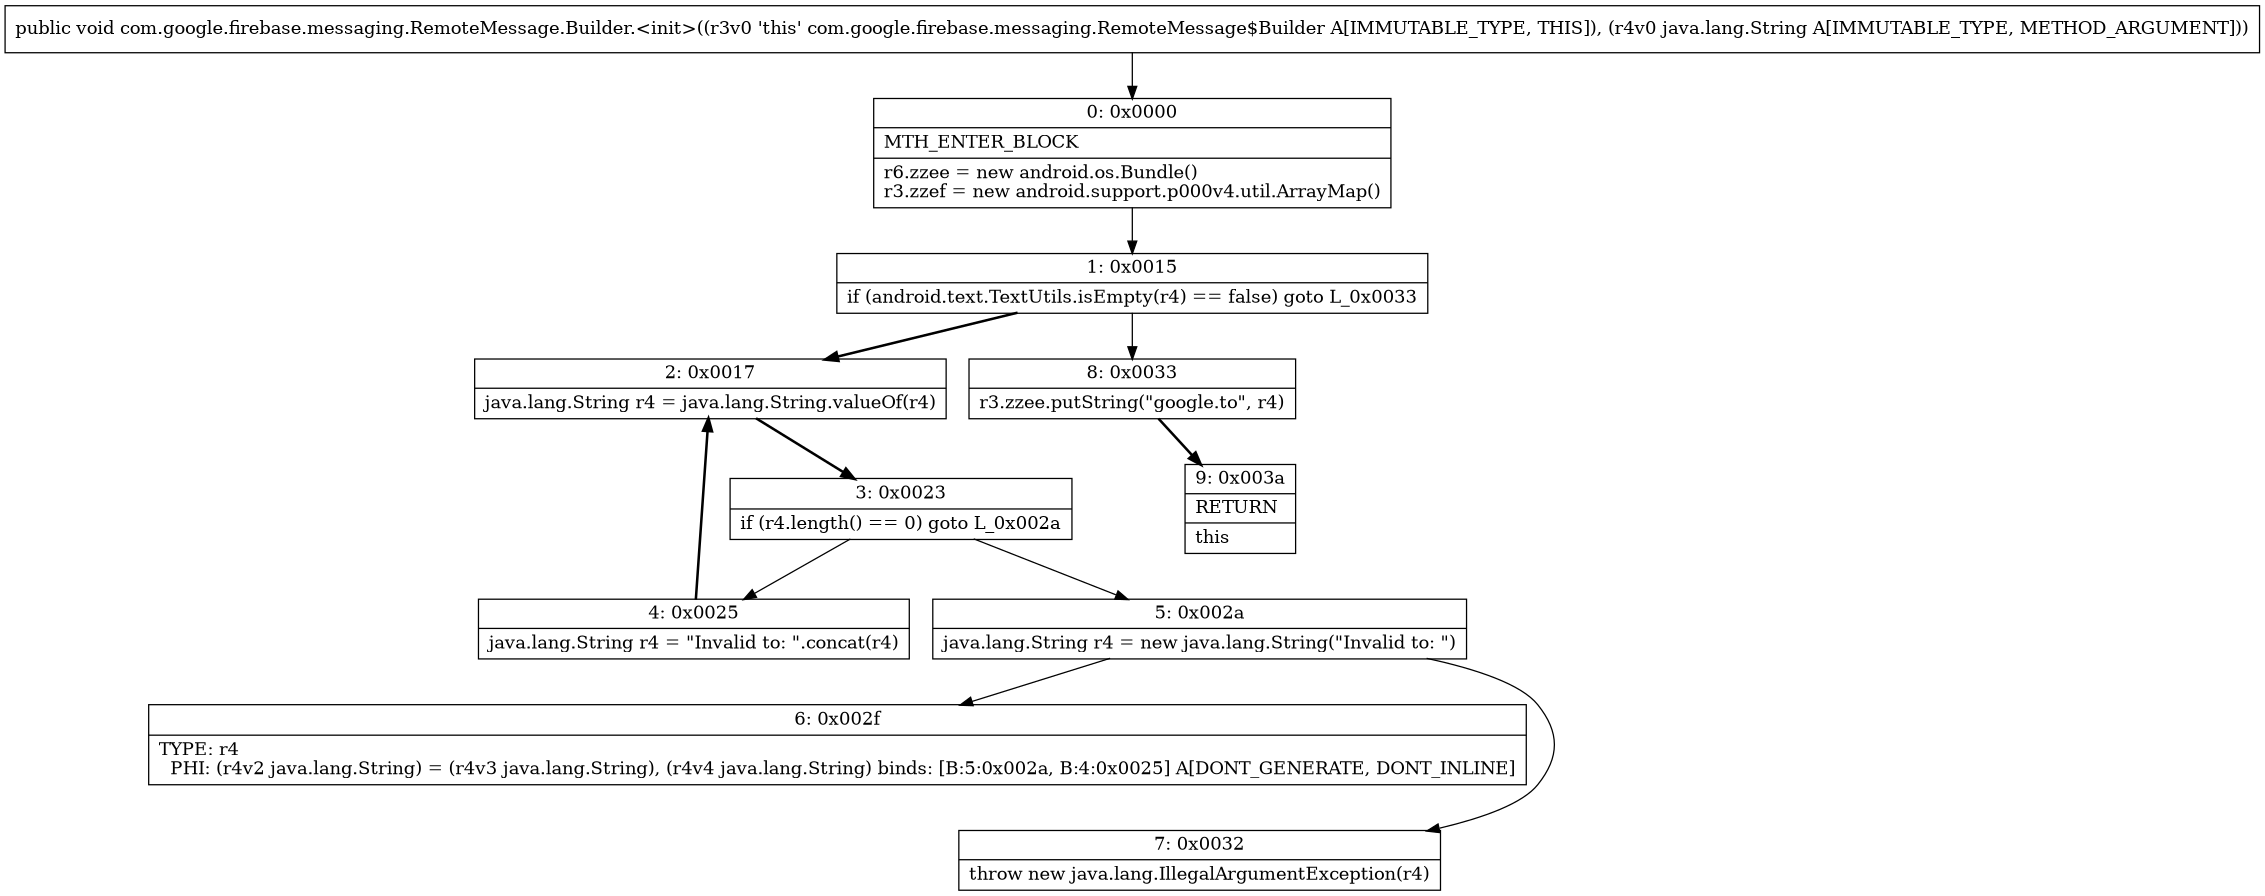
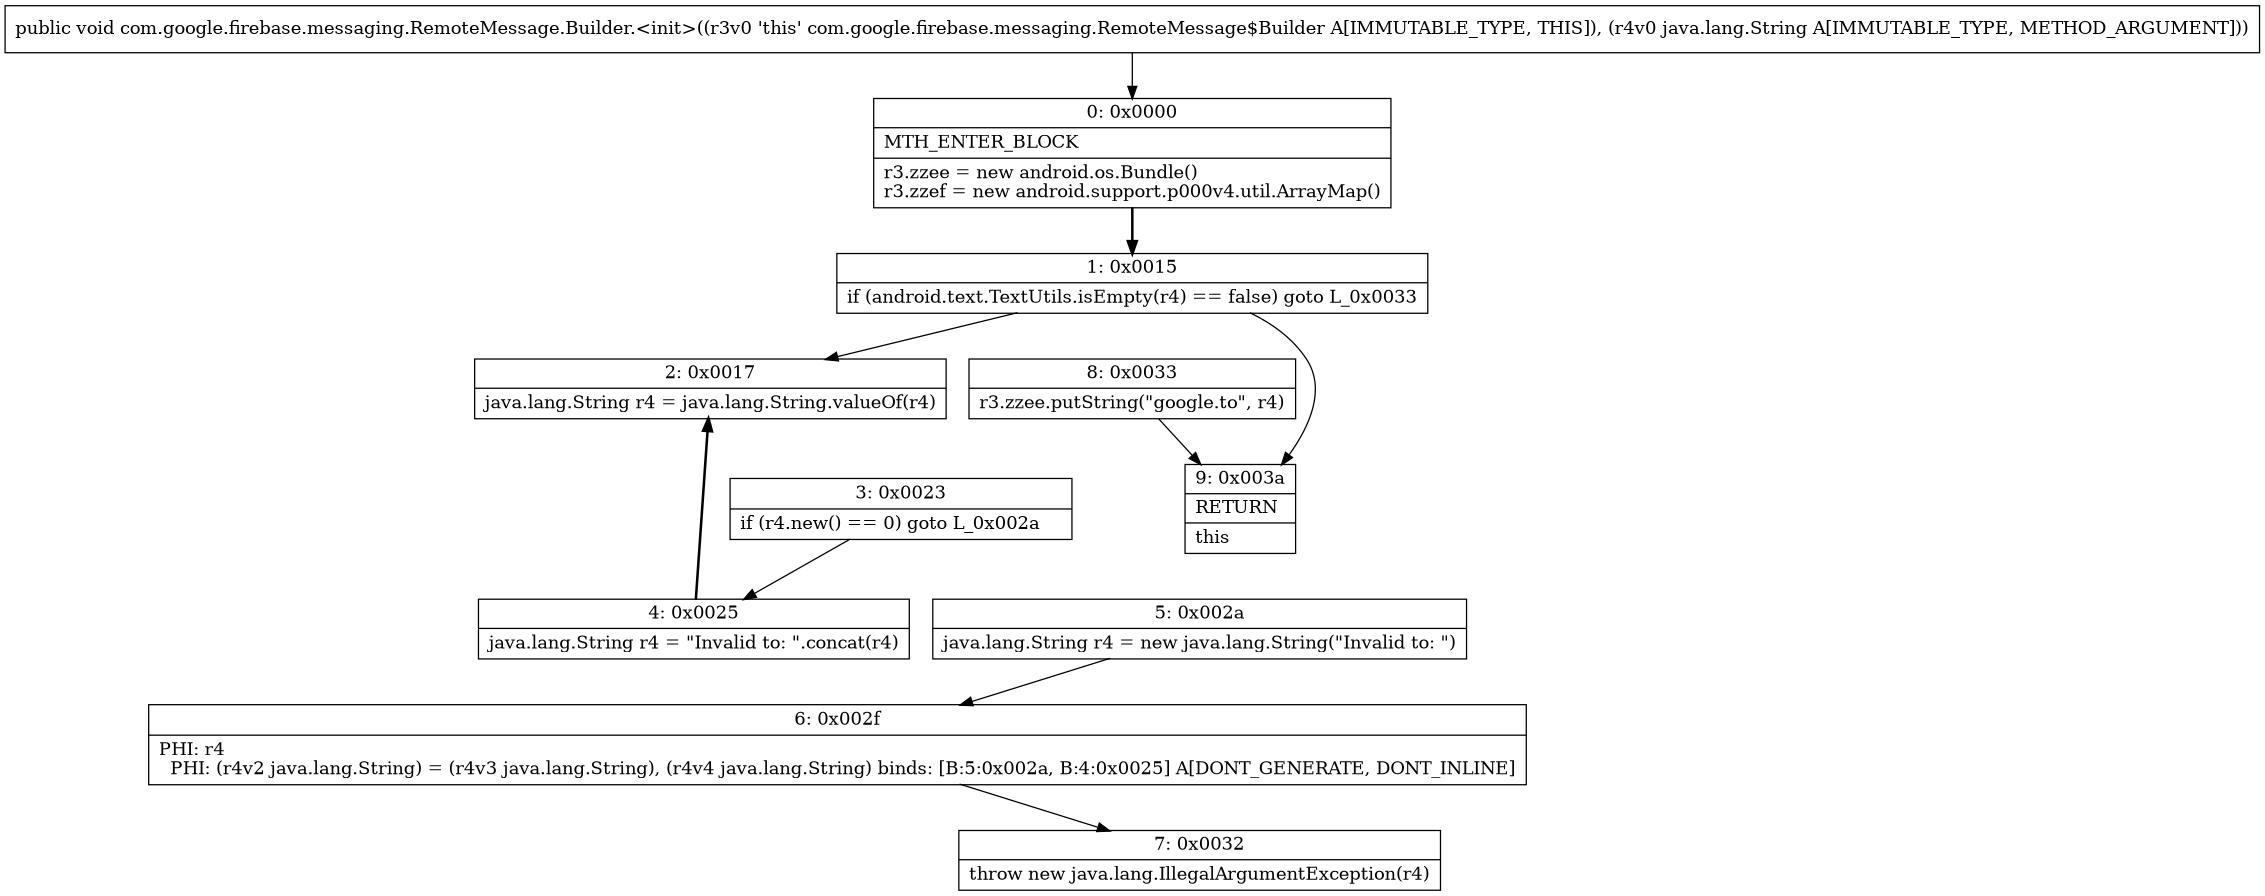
(1041, 173) -> (1041, 173)
(1132, 224) -> (1132, 224)
(1132, 330) -> (1313, 372)
(928, 335) -> (928, 335)
(1175, 437) -> (1175, 437)
(800, 445) -> none
(901, 524) -> (890, 524)
(1045, 567) -> none
(1554, 738) -> (1029, 806)
(202, 750) -> (195, 750)
